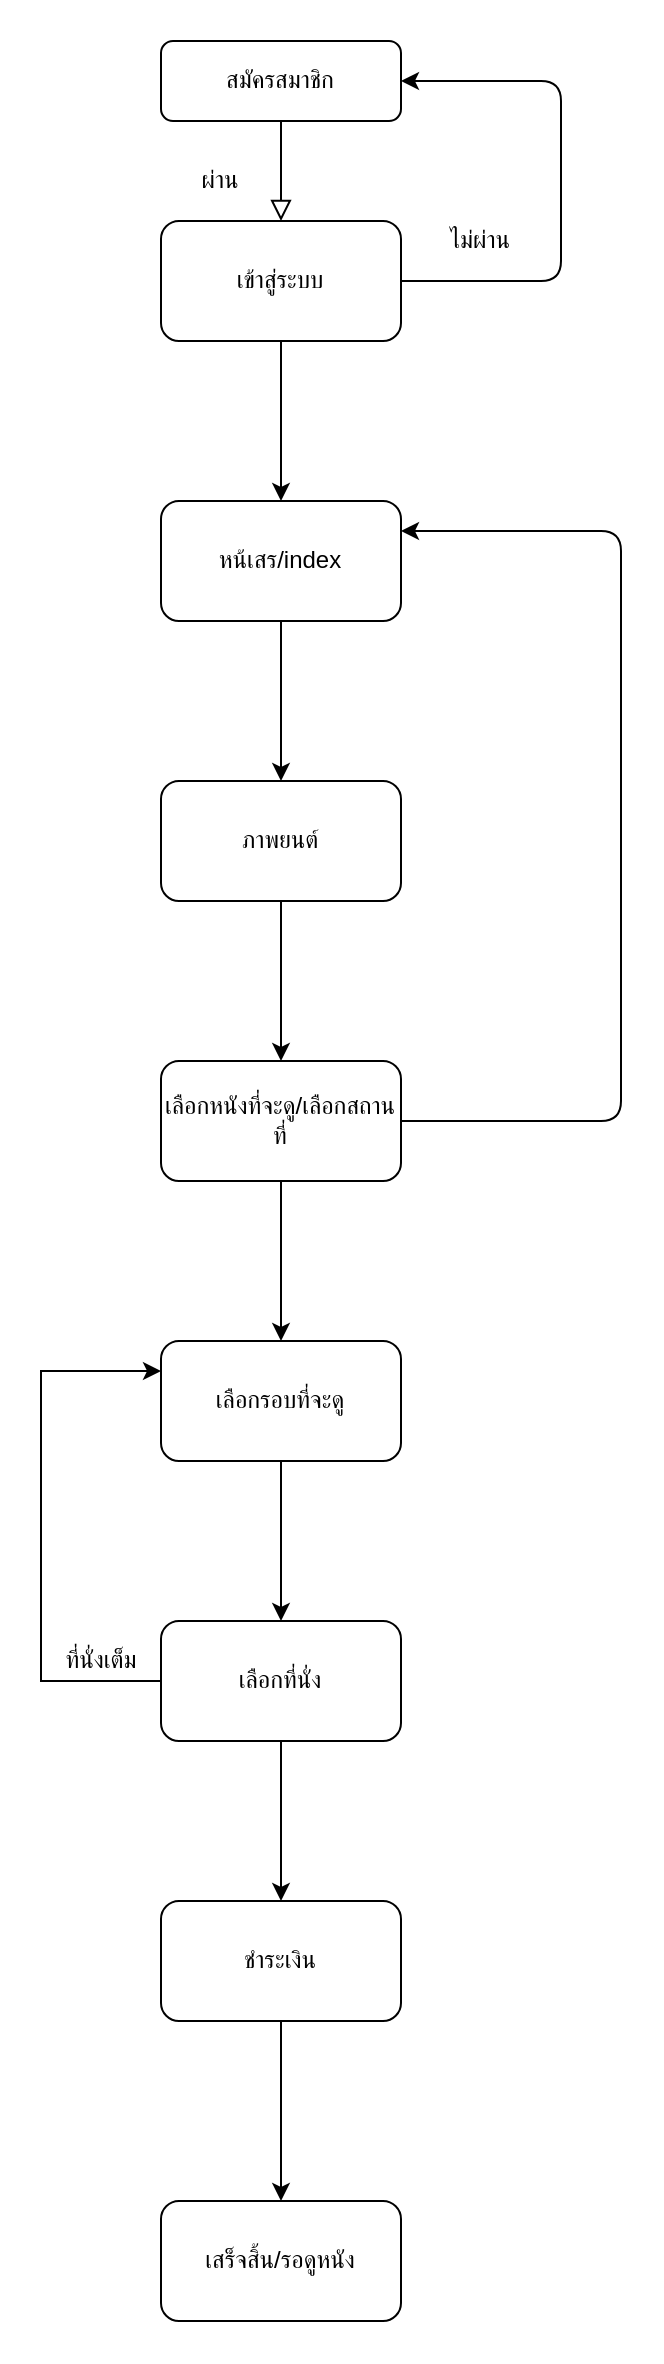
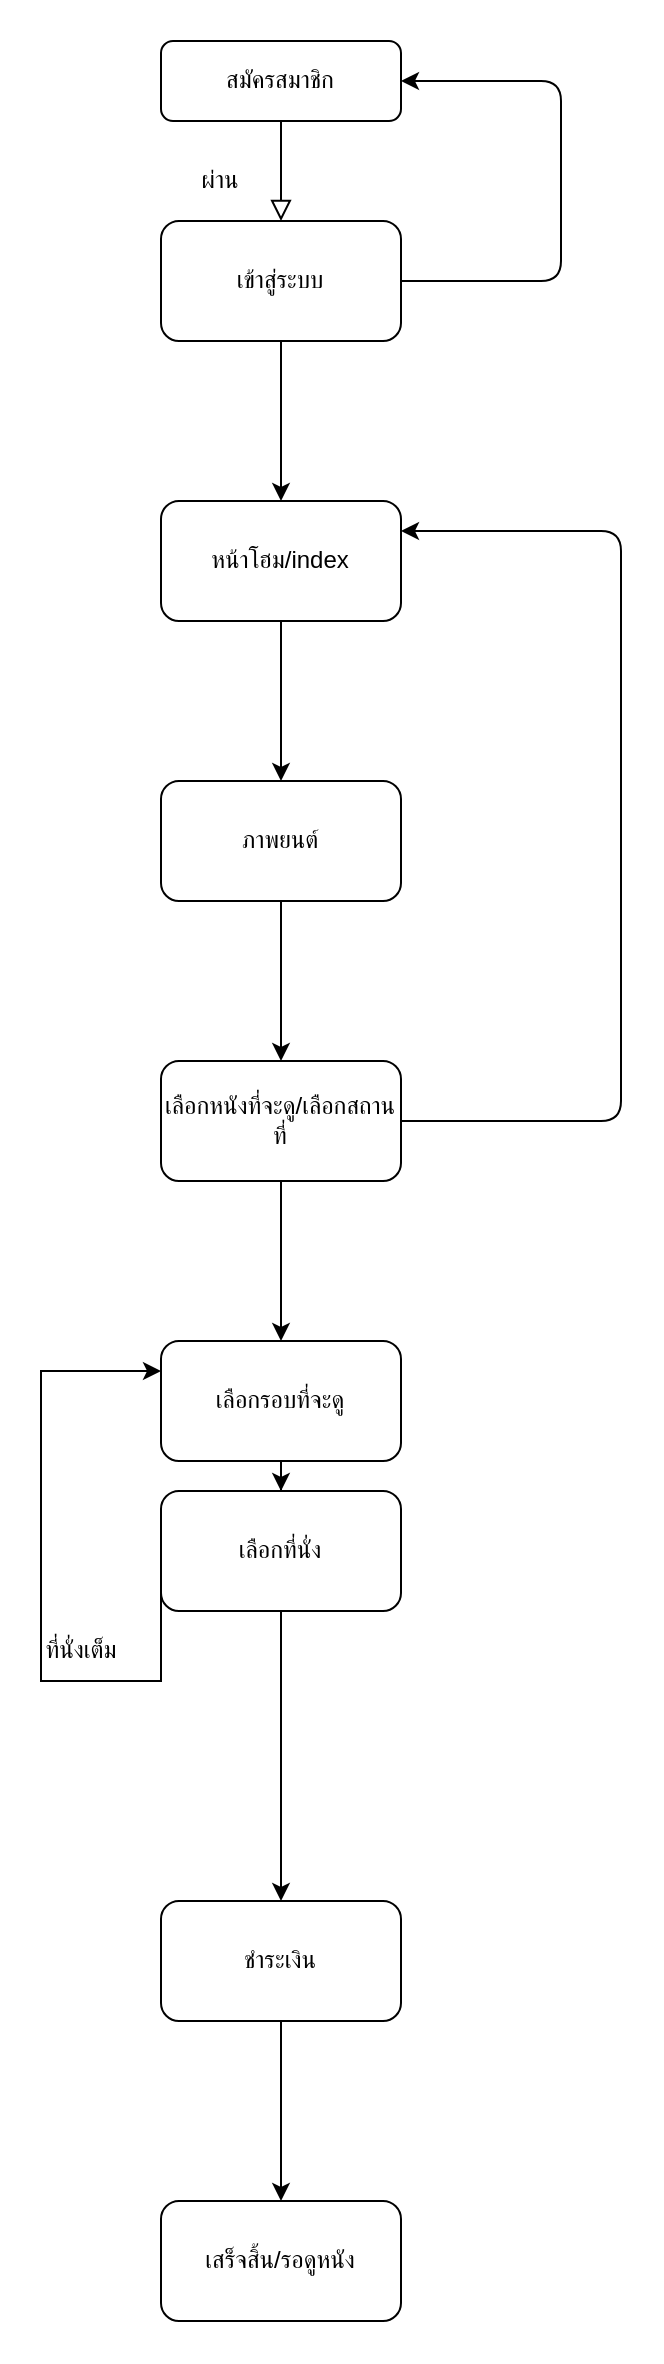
(481, 241) -> none
(281, 561) -> (281, 561)
(101, 1661) -> (81, 1651)
(281, 1681) -> (281, 1551)
